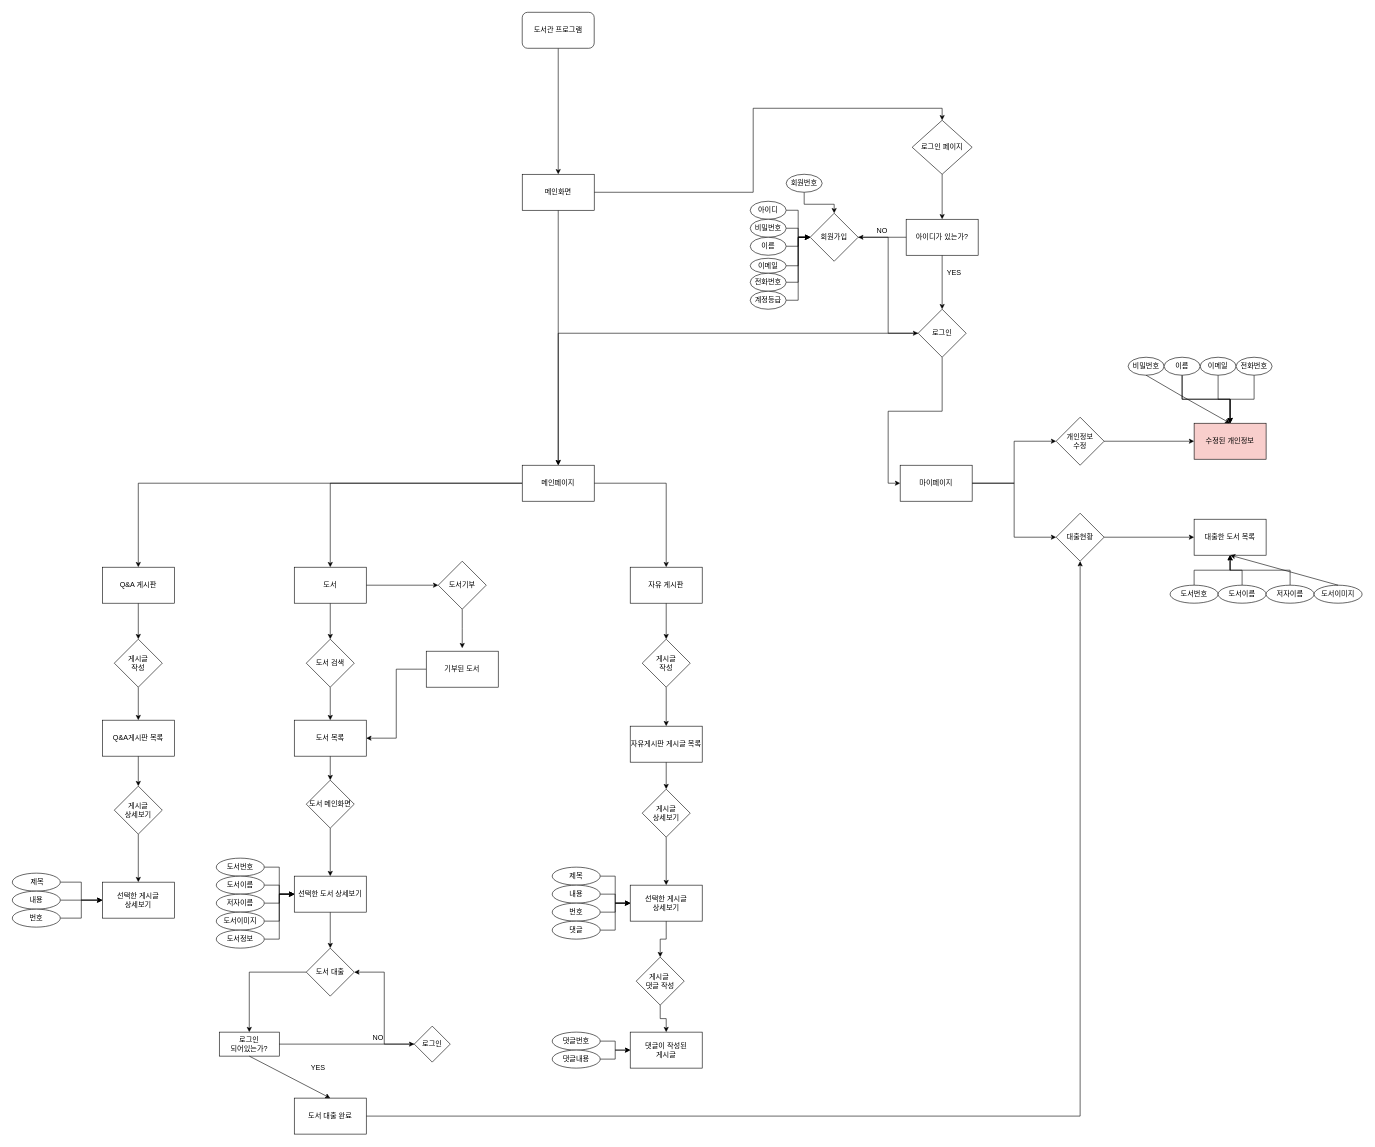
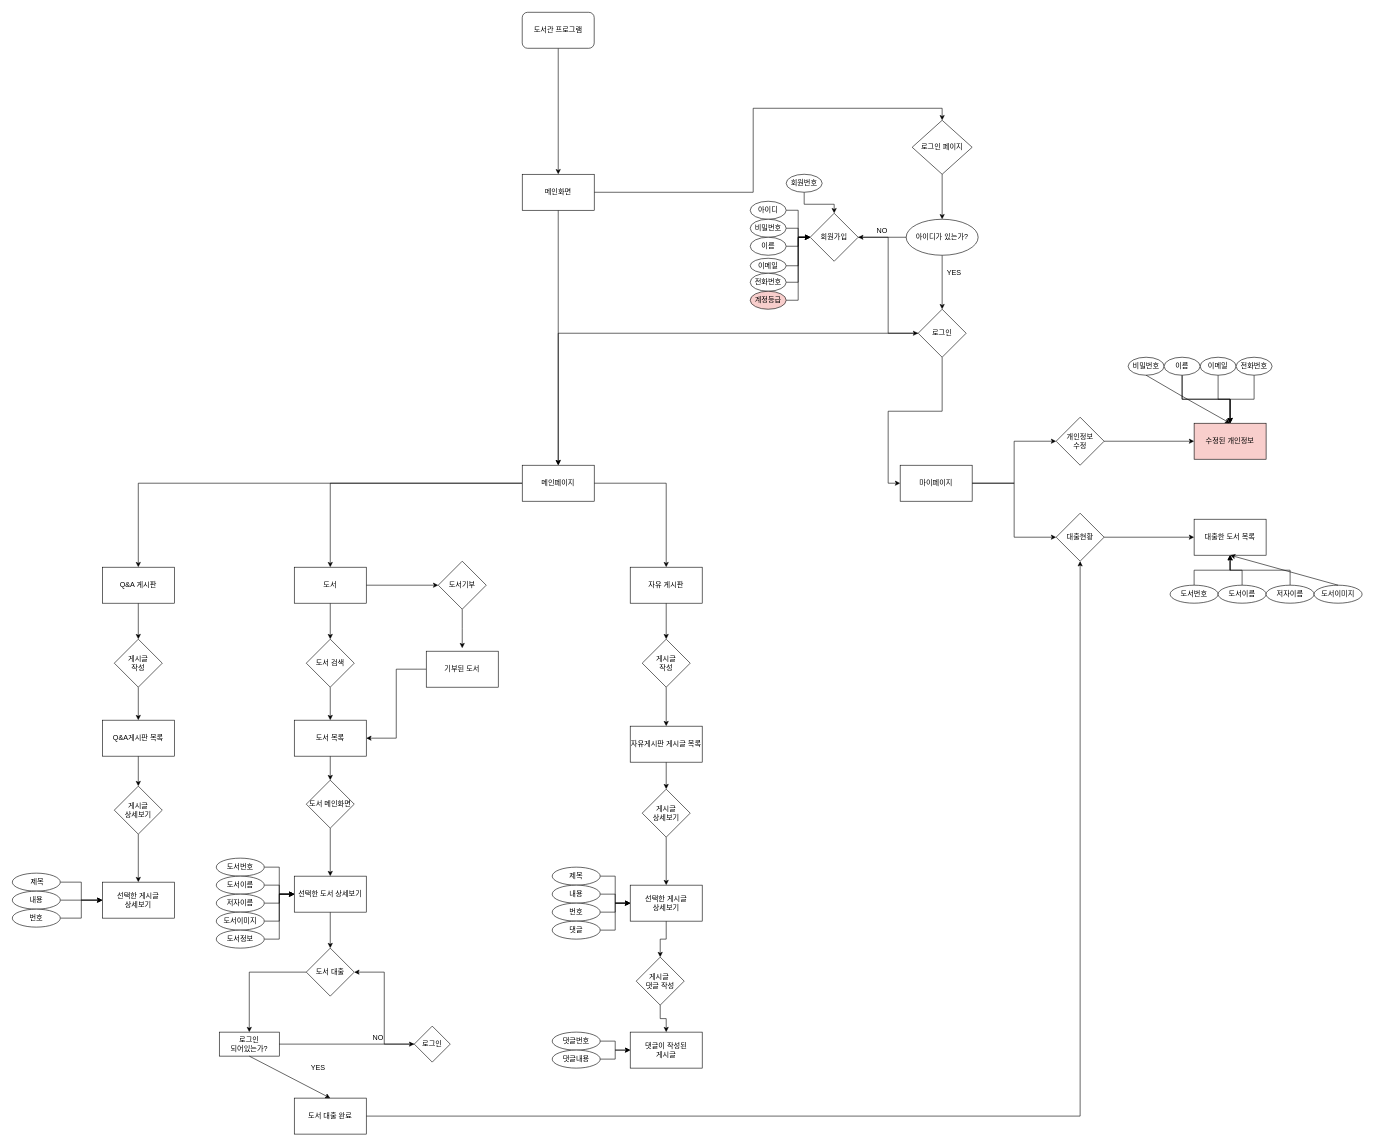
(942, 237) -> (942, 237)
(768, 300) -> (768, 300)
